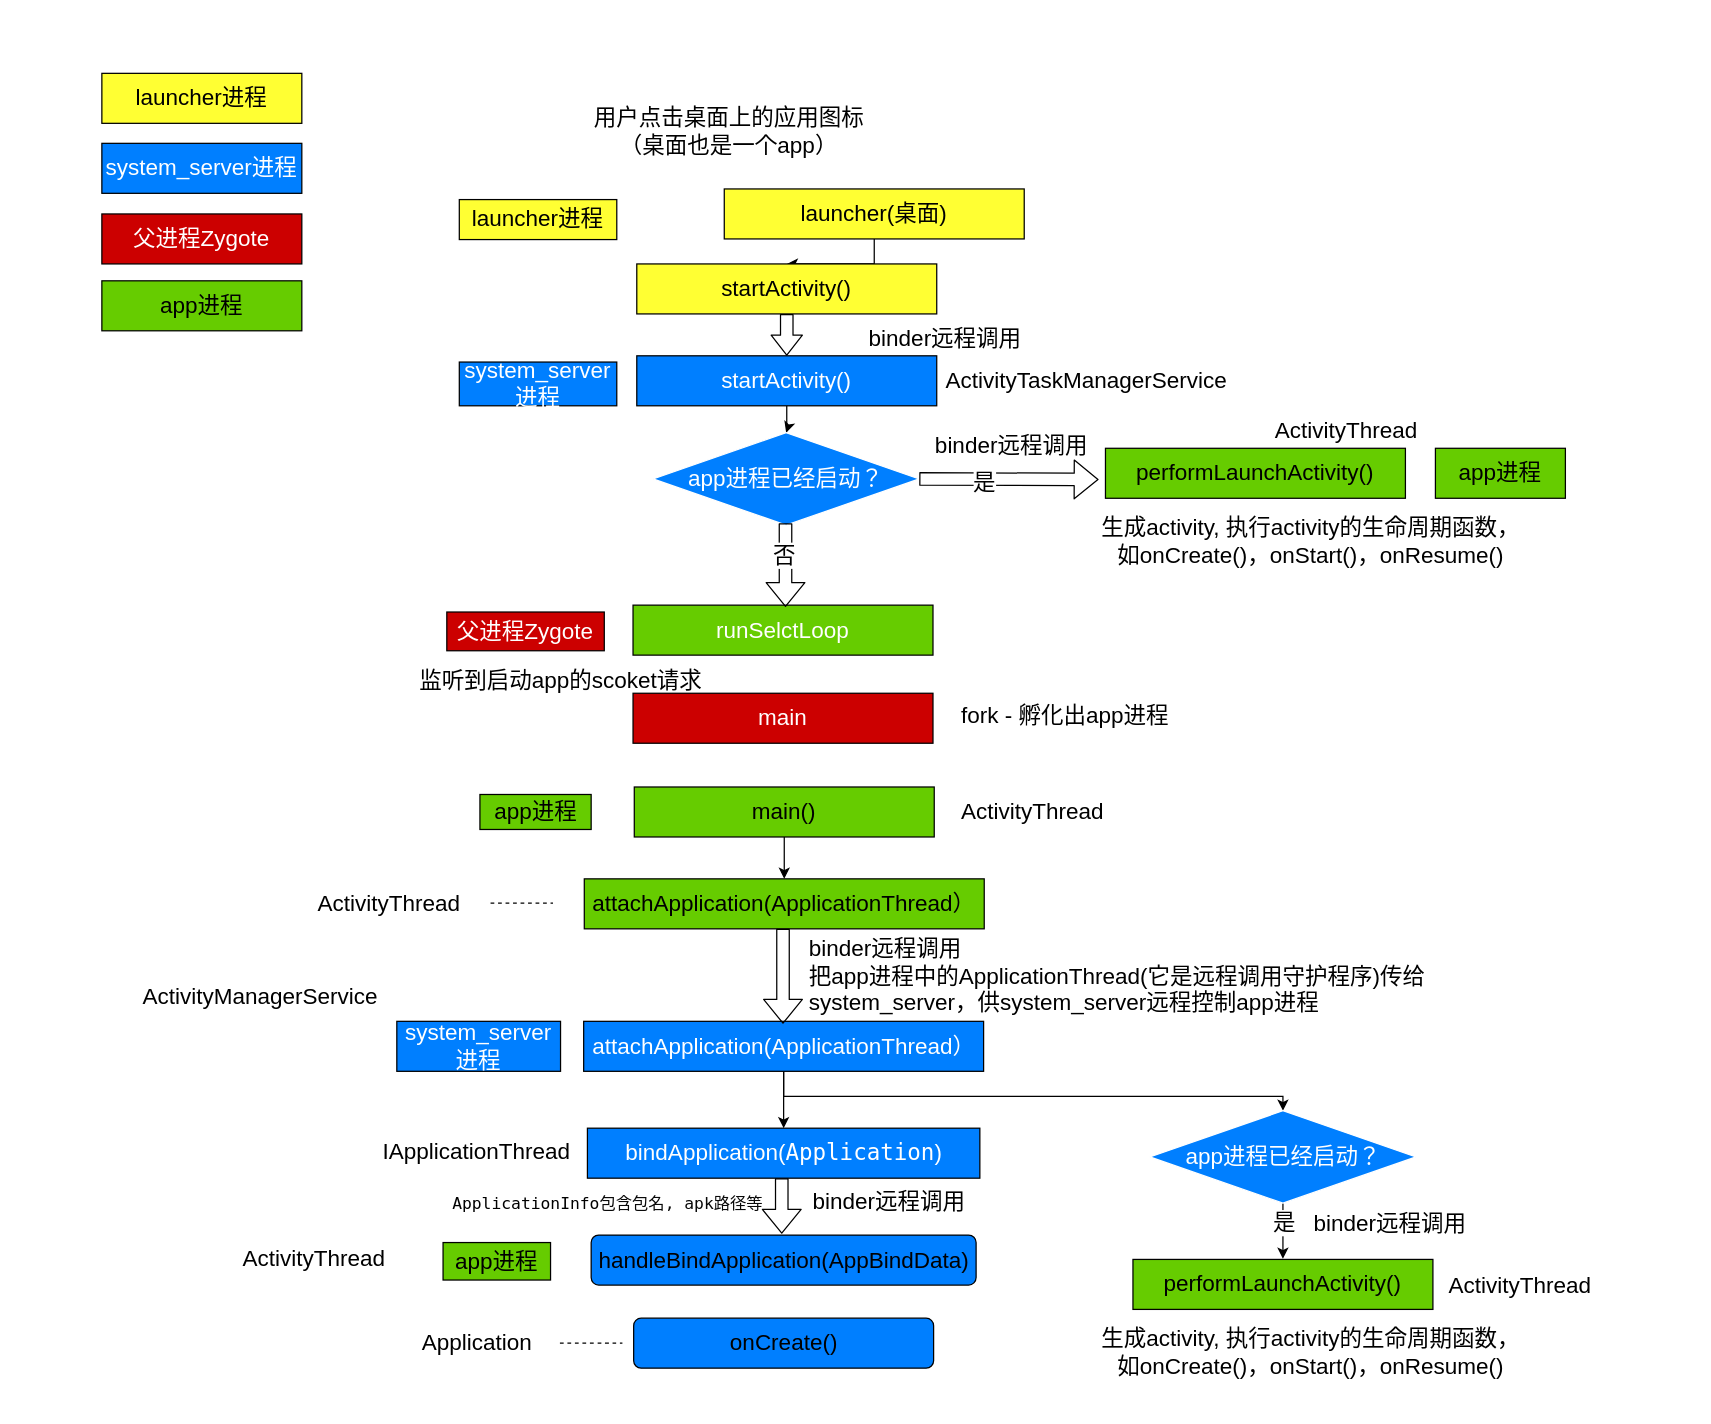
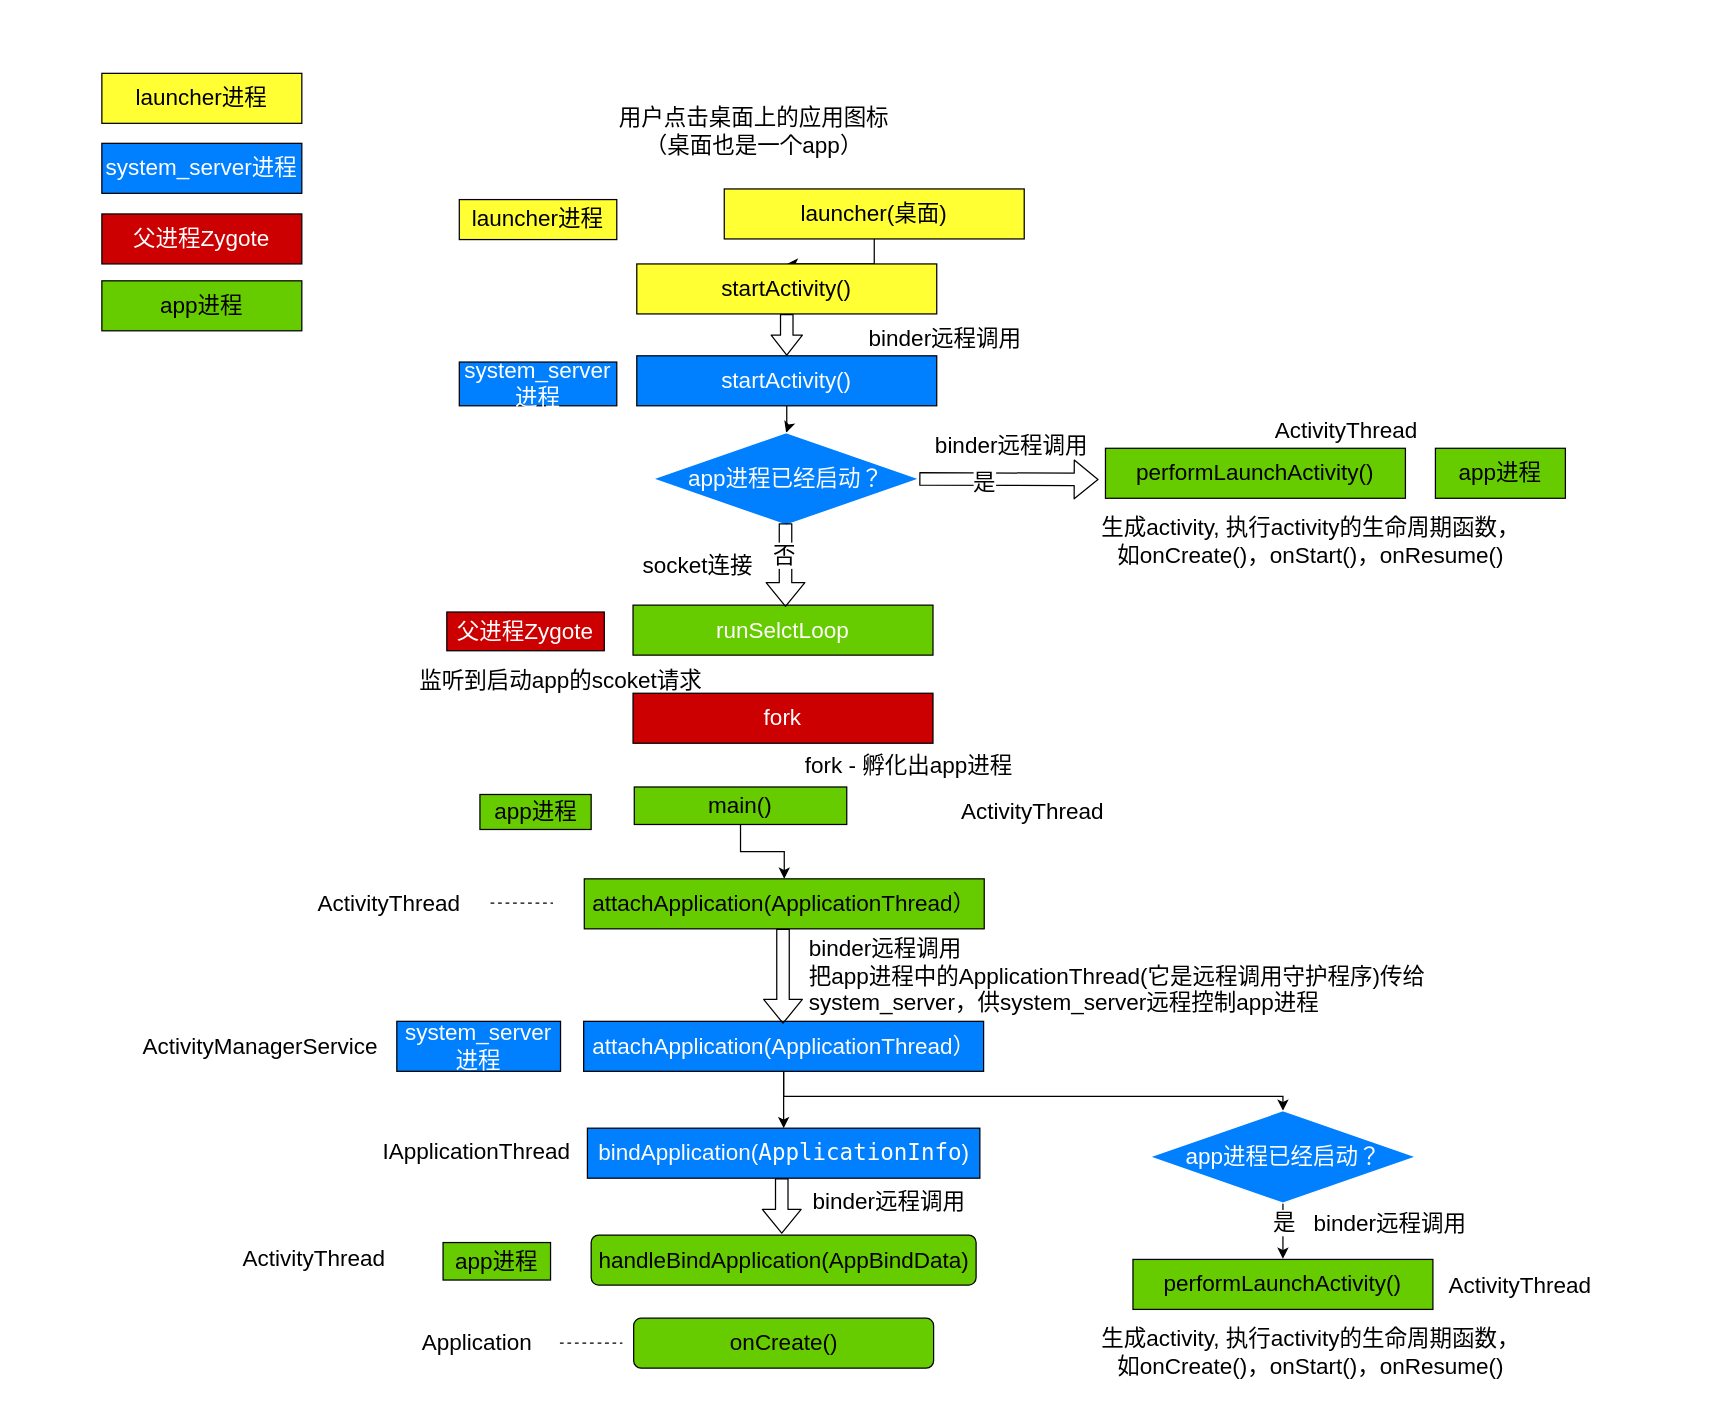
(729, 132) -> (754, 132)
(1087, 381) -> none
none -> (698, 565)
(1066, 715) -> (909, 765)
(783, 718) -> (783, 718)
(784, 812) -> (741, 806)
(261, 996) -> (261, 1046)
(784, 1153) -> (784, 1153)
(608, 1203) -> none
(784, 1260) -> (784, 1260)
(784, 1343) -> (784, 1343)
